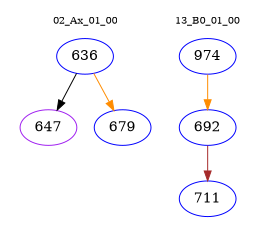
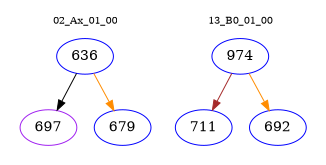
(48, 128) -> (48, 128)
(208, 158) -> (224, 87)
